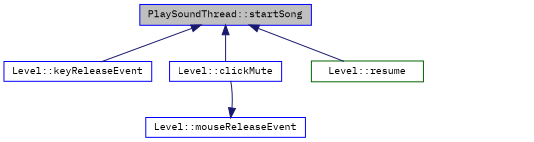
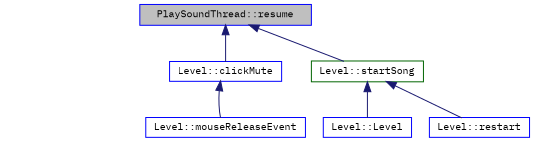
(226, 15) -> (226, 15)
(78, 71) -> none
(367, 71) -> (367, 71)
(232, 94) -> (219, 104)
none -> (367, 127)
none -> (479, 127)
